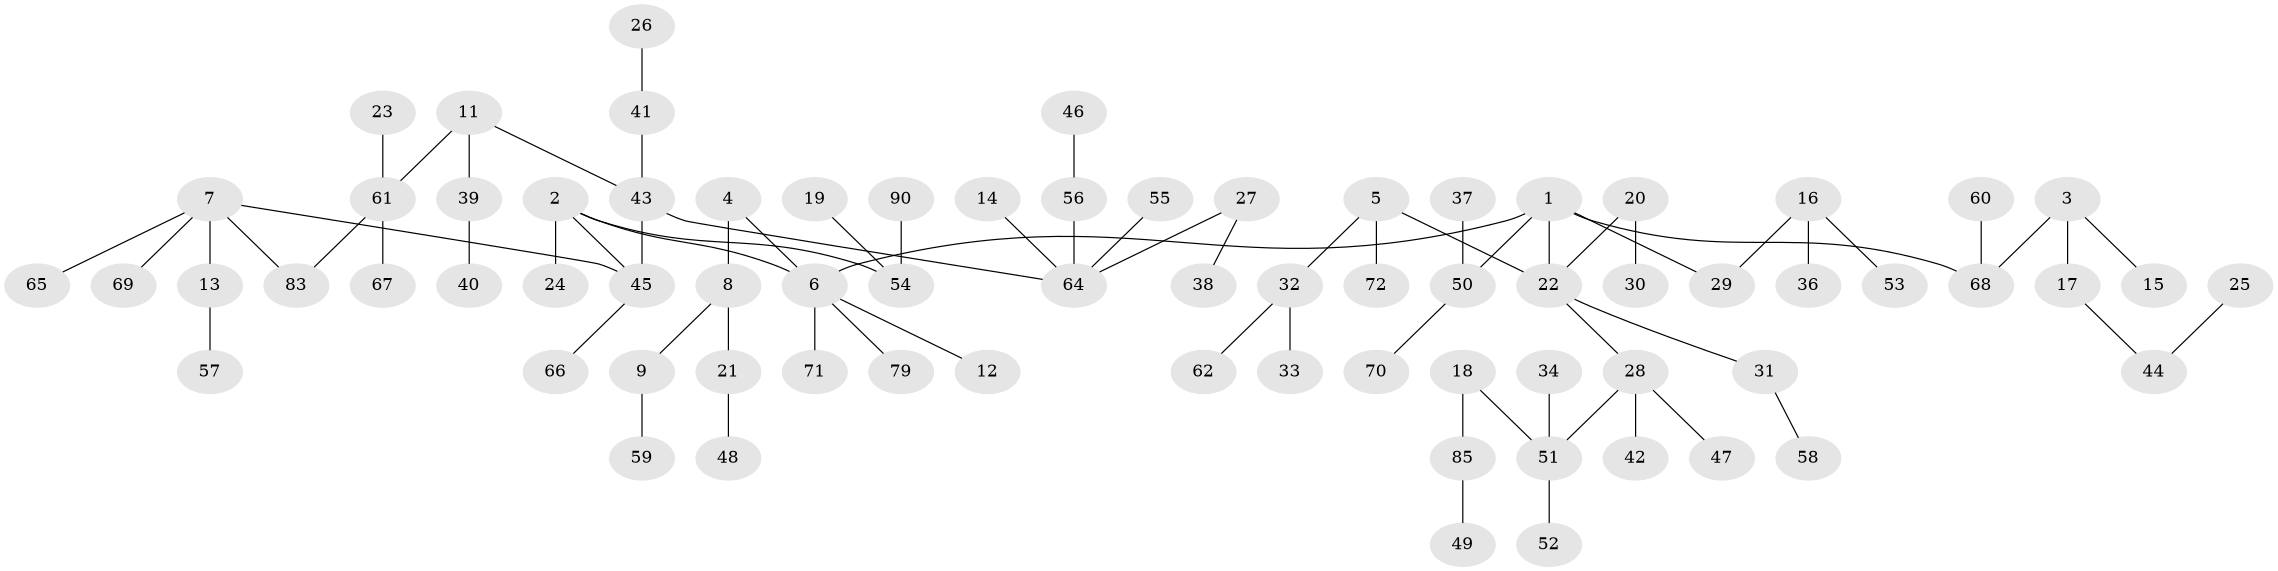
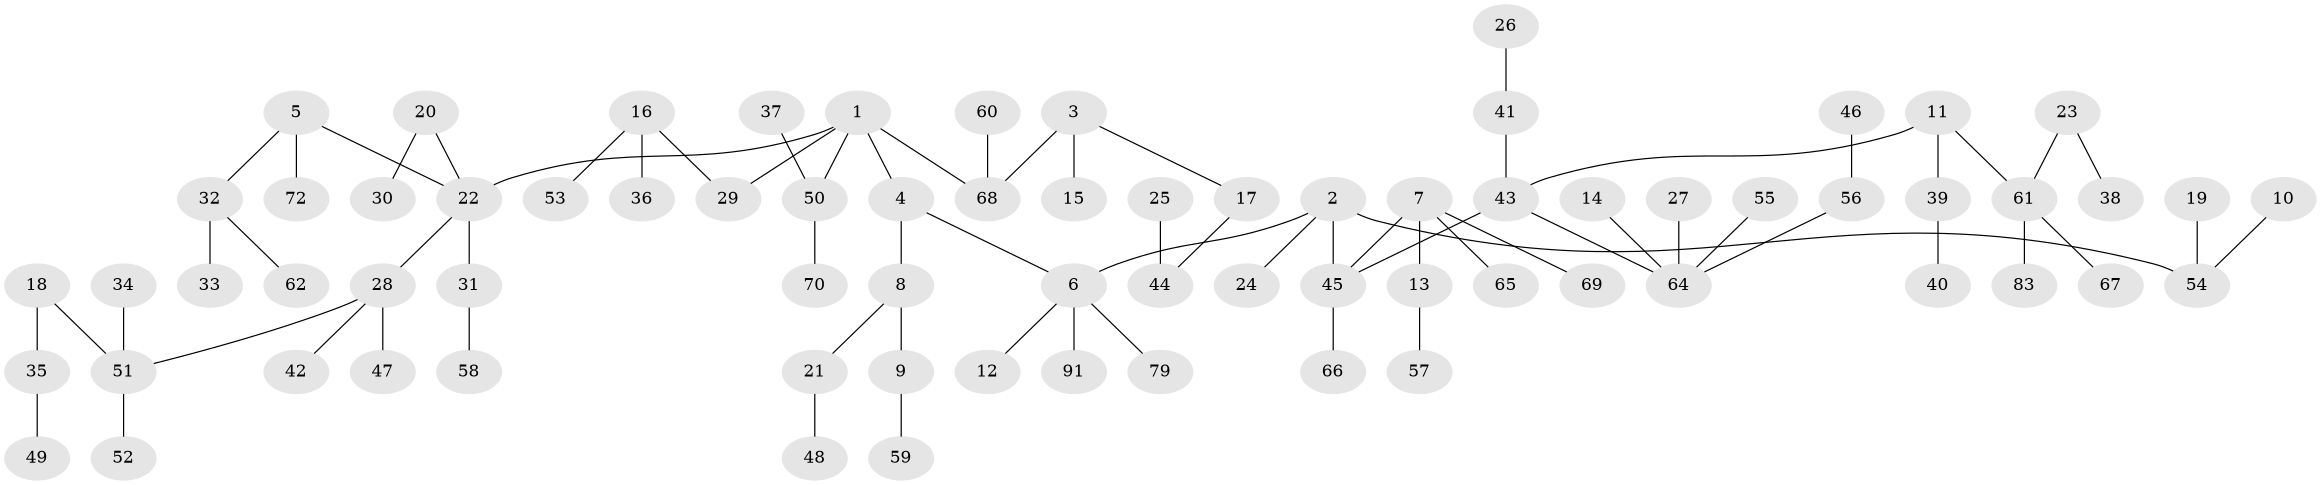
(901, 199) -> (2284, 199)
(1227, 238) -> (2089, 156)
(253, 242) -> none
(1182, 242) -> (880, 156)
(815, 372) -> (1074, 372)
(1463, 458) -> (37, 372)
